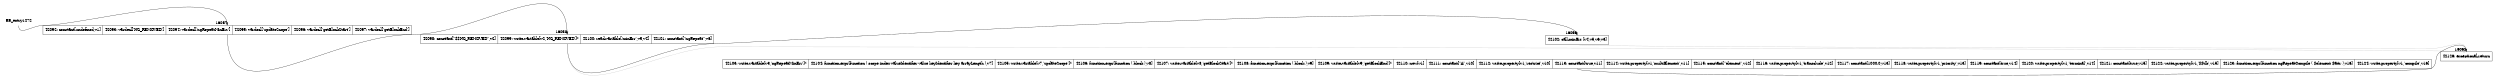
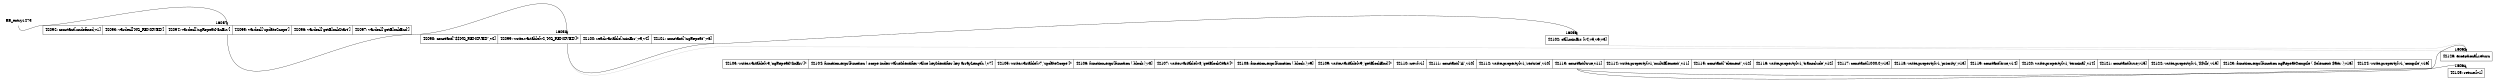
(19, 21) -> (19, 21)
none -> (2466, 73)
